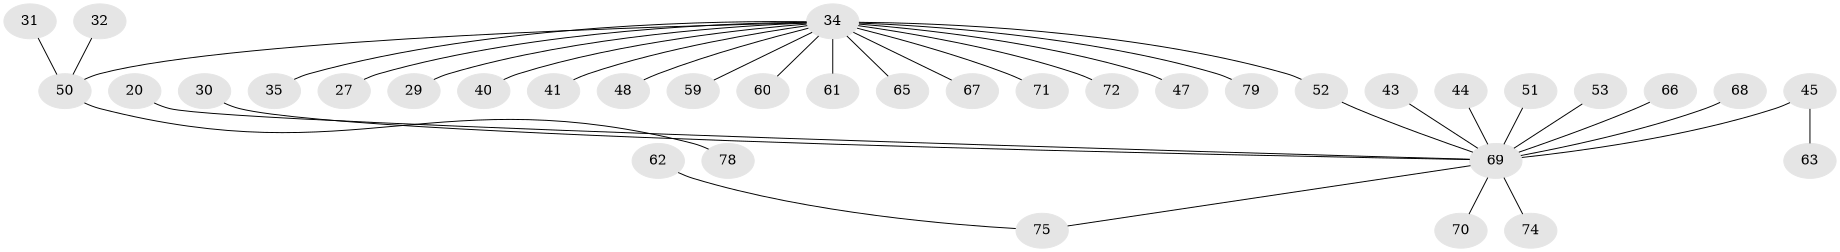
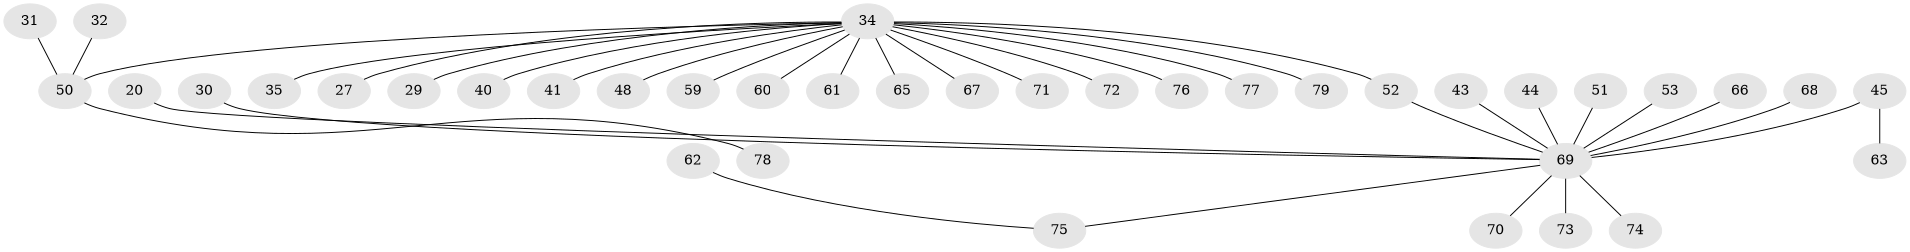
none -> (1182, 91)
(1182, 91) -> (1252, 91)
none -> (1566, 231)
